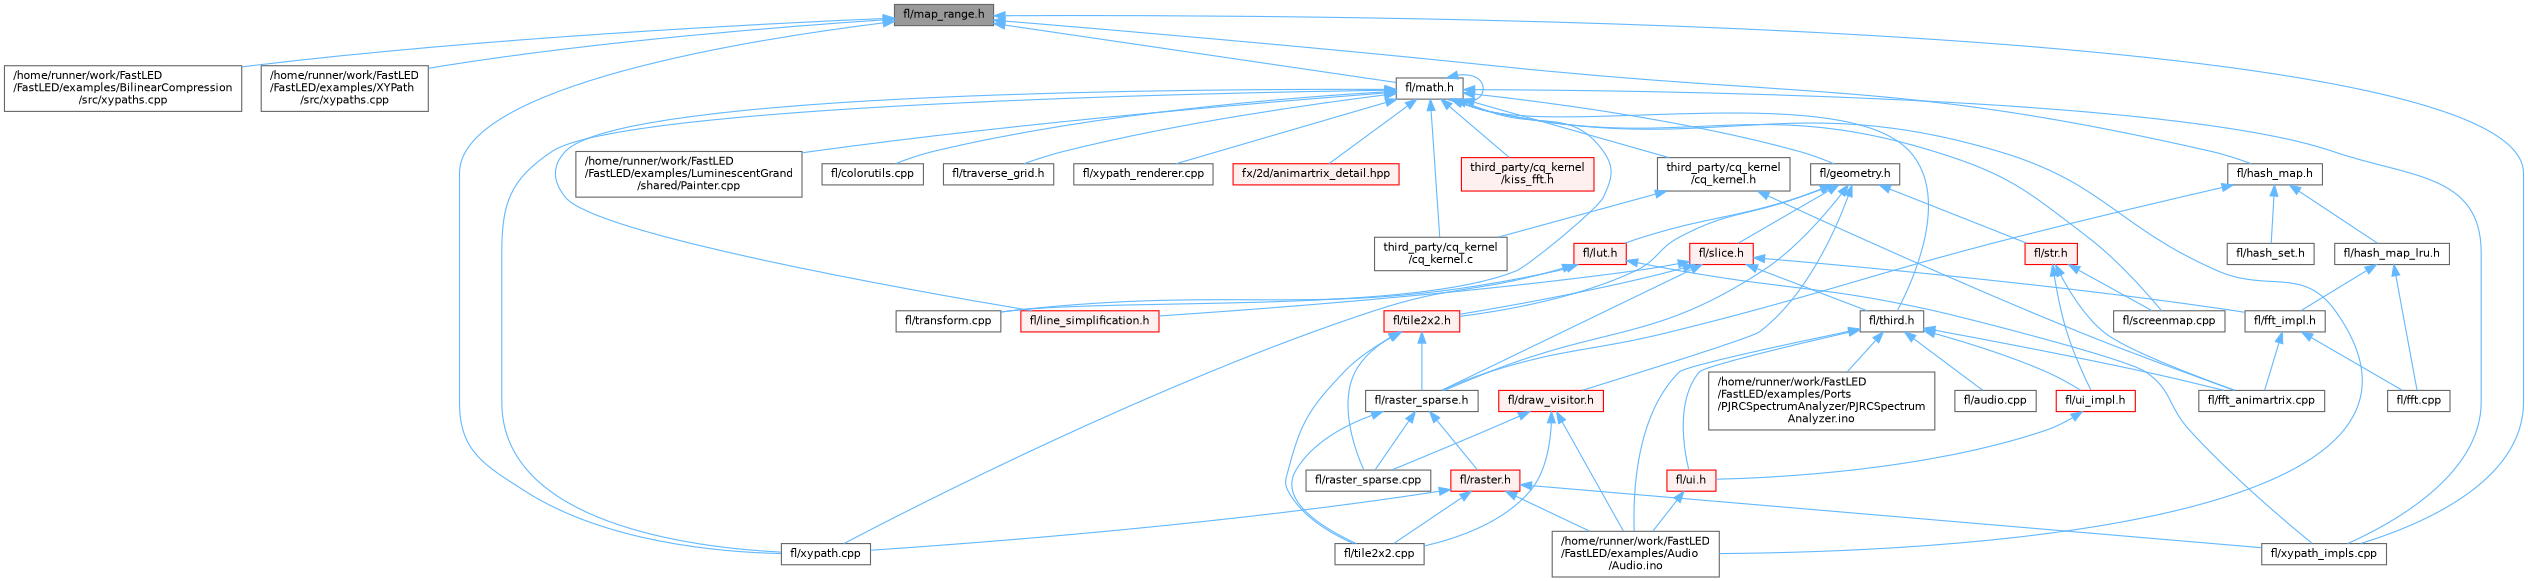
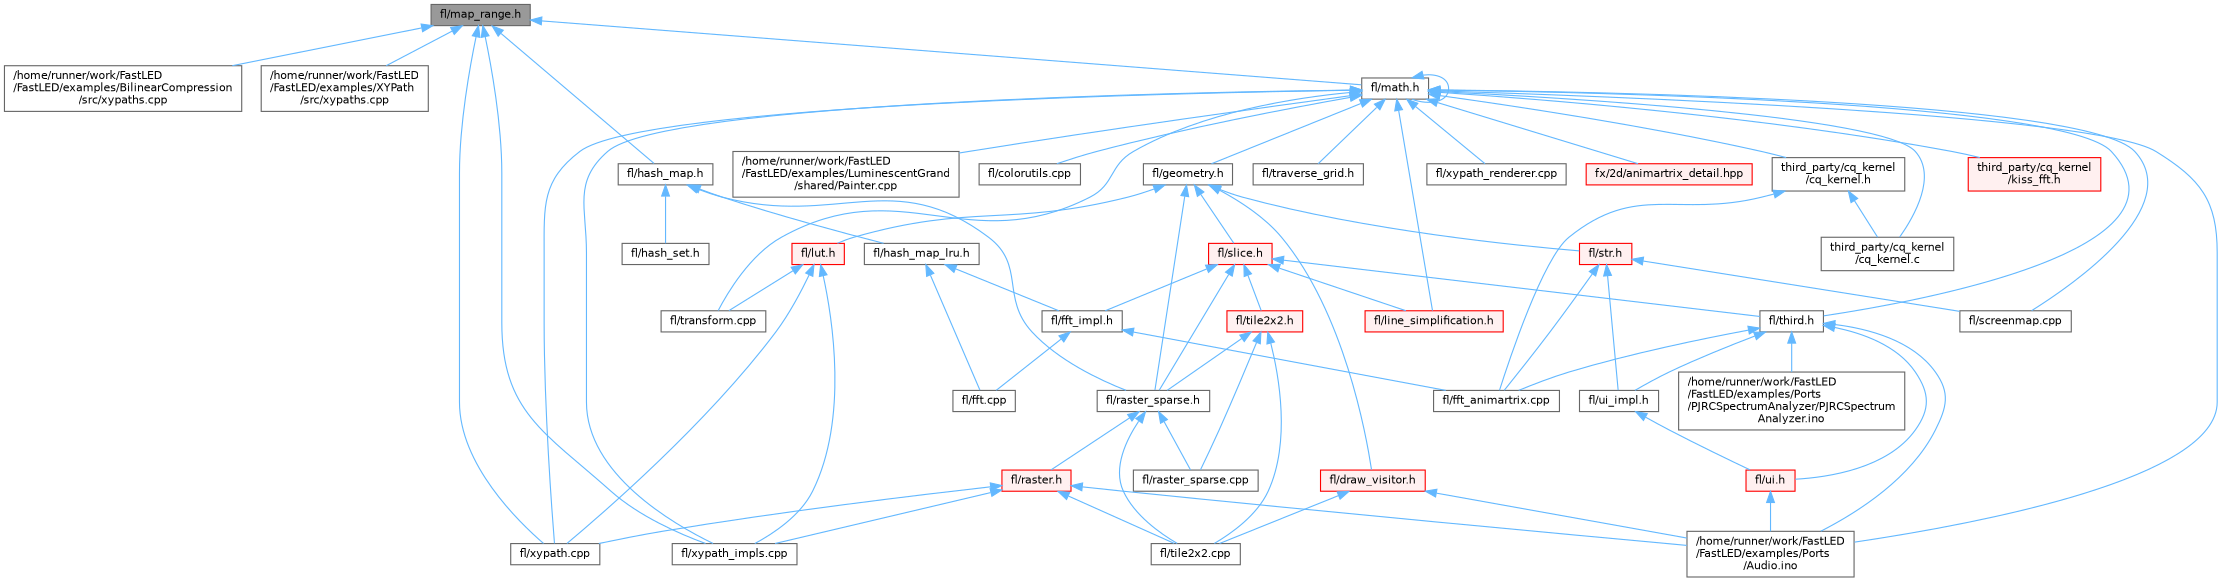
(1653, 259) -> none
(1996, 401) -> none
(2096, 401) -> (1619, 401)
(1449, 446) -> none
(1636, 554) -> (1771, 554)
